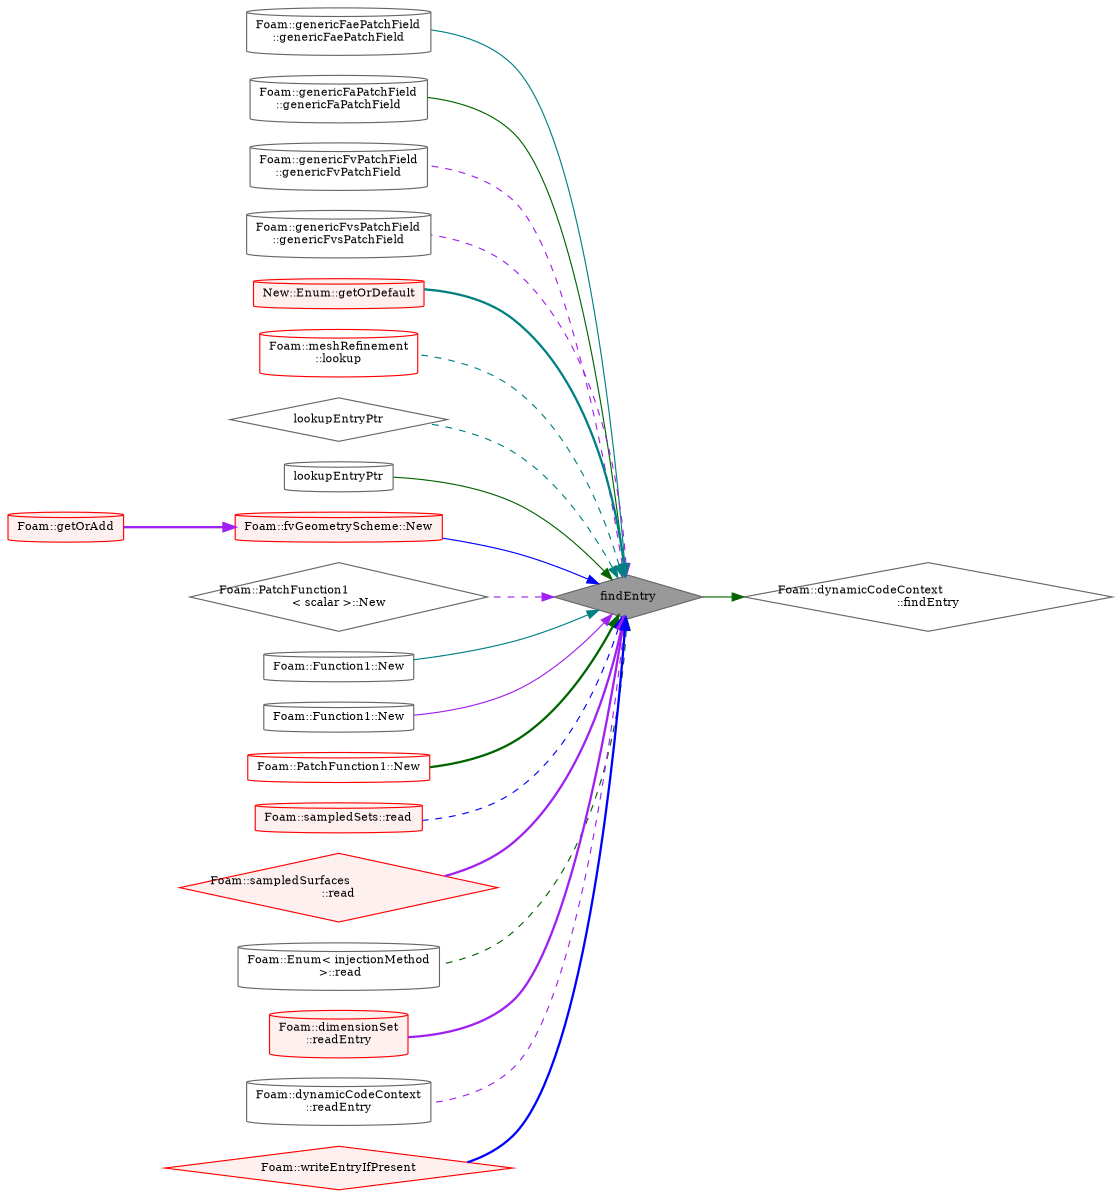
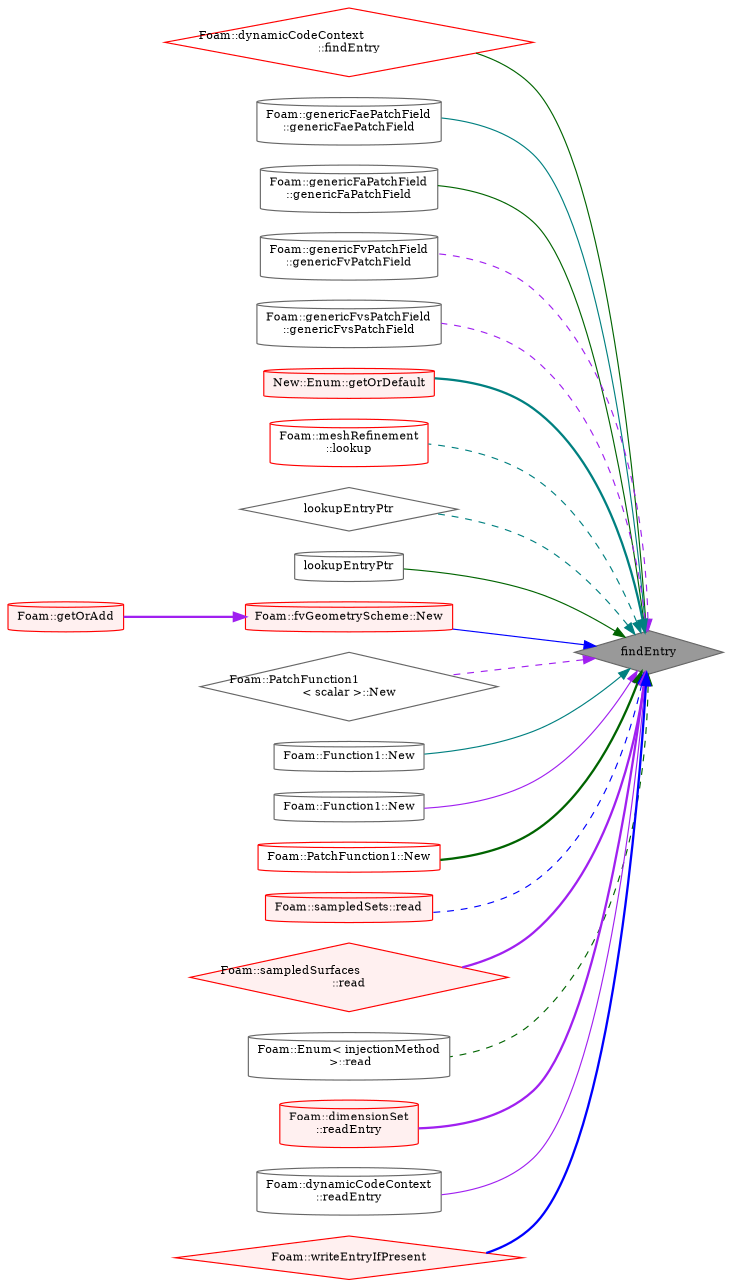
(717, 597) -> (609, 314)
(928, 597) -> (349, 42)
(580, 900) -> (603, 978)
